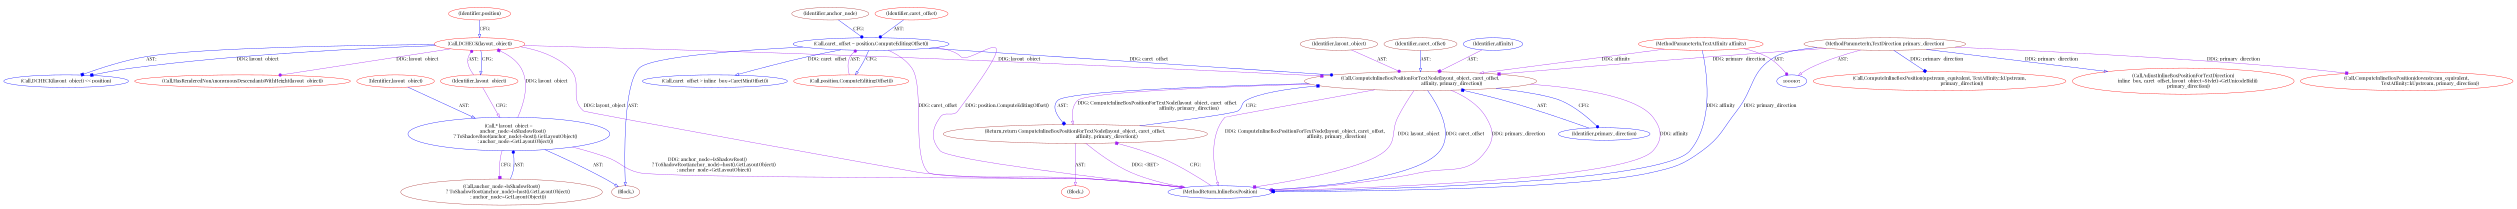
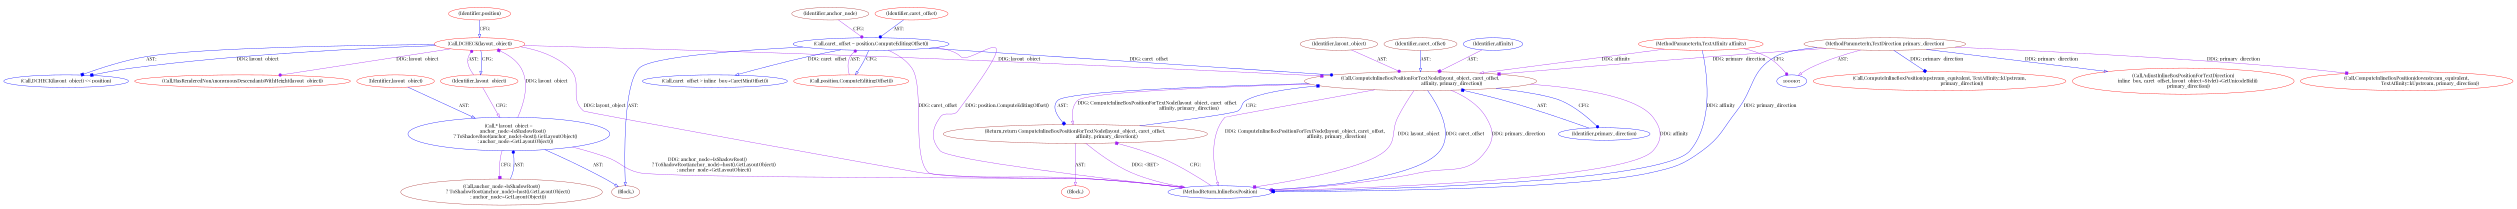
(849, 28) -> (849, 28)
(1780, 59) -> (1780, 59)
